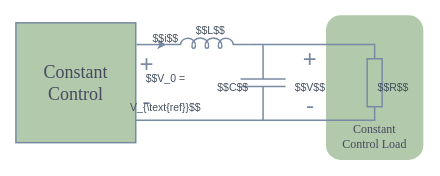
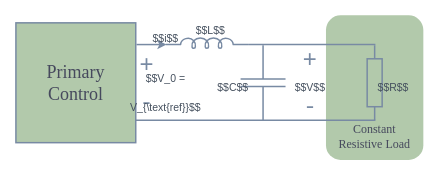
(75, 83) -> (75, 83)
(375, 137) -> (375, 137)
